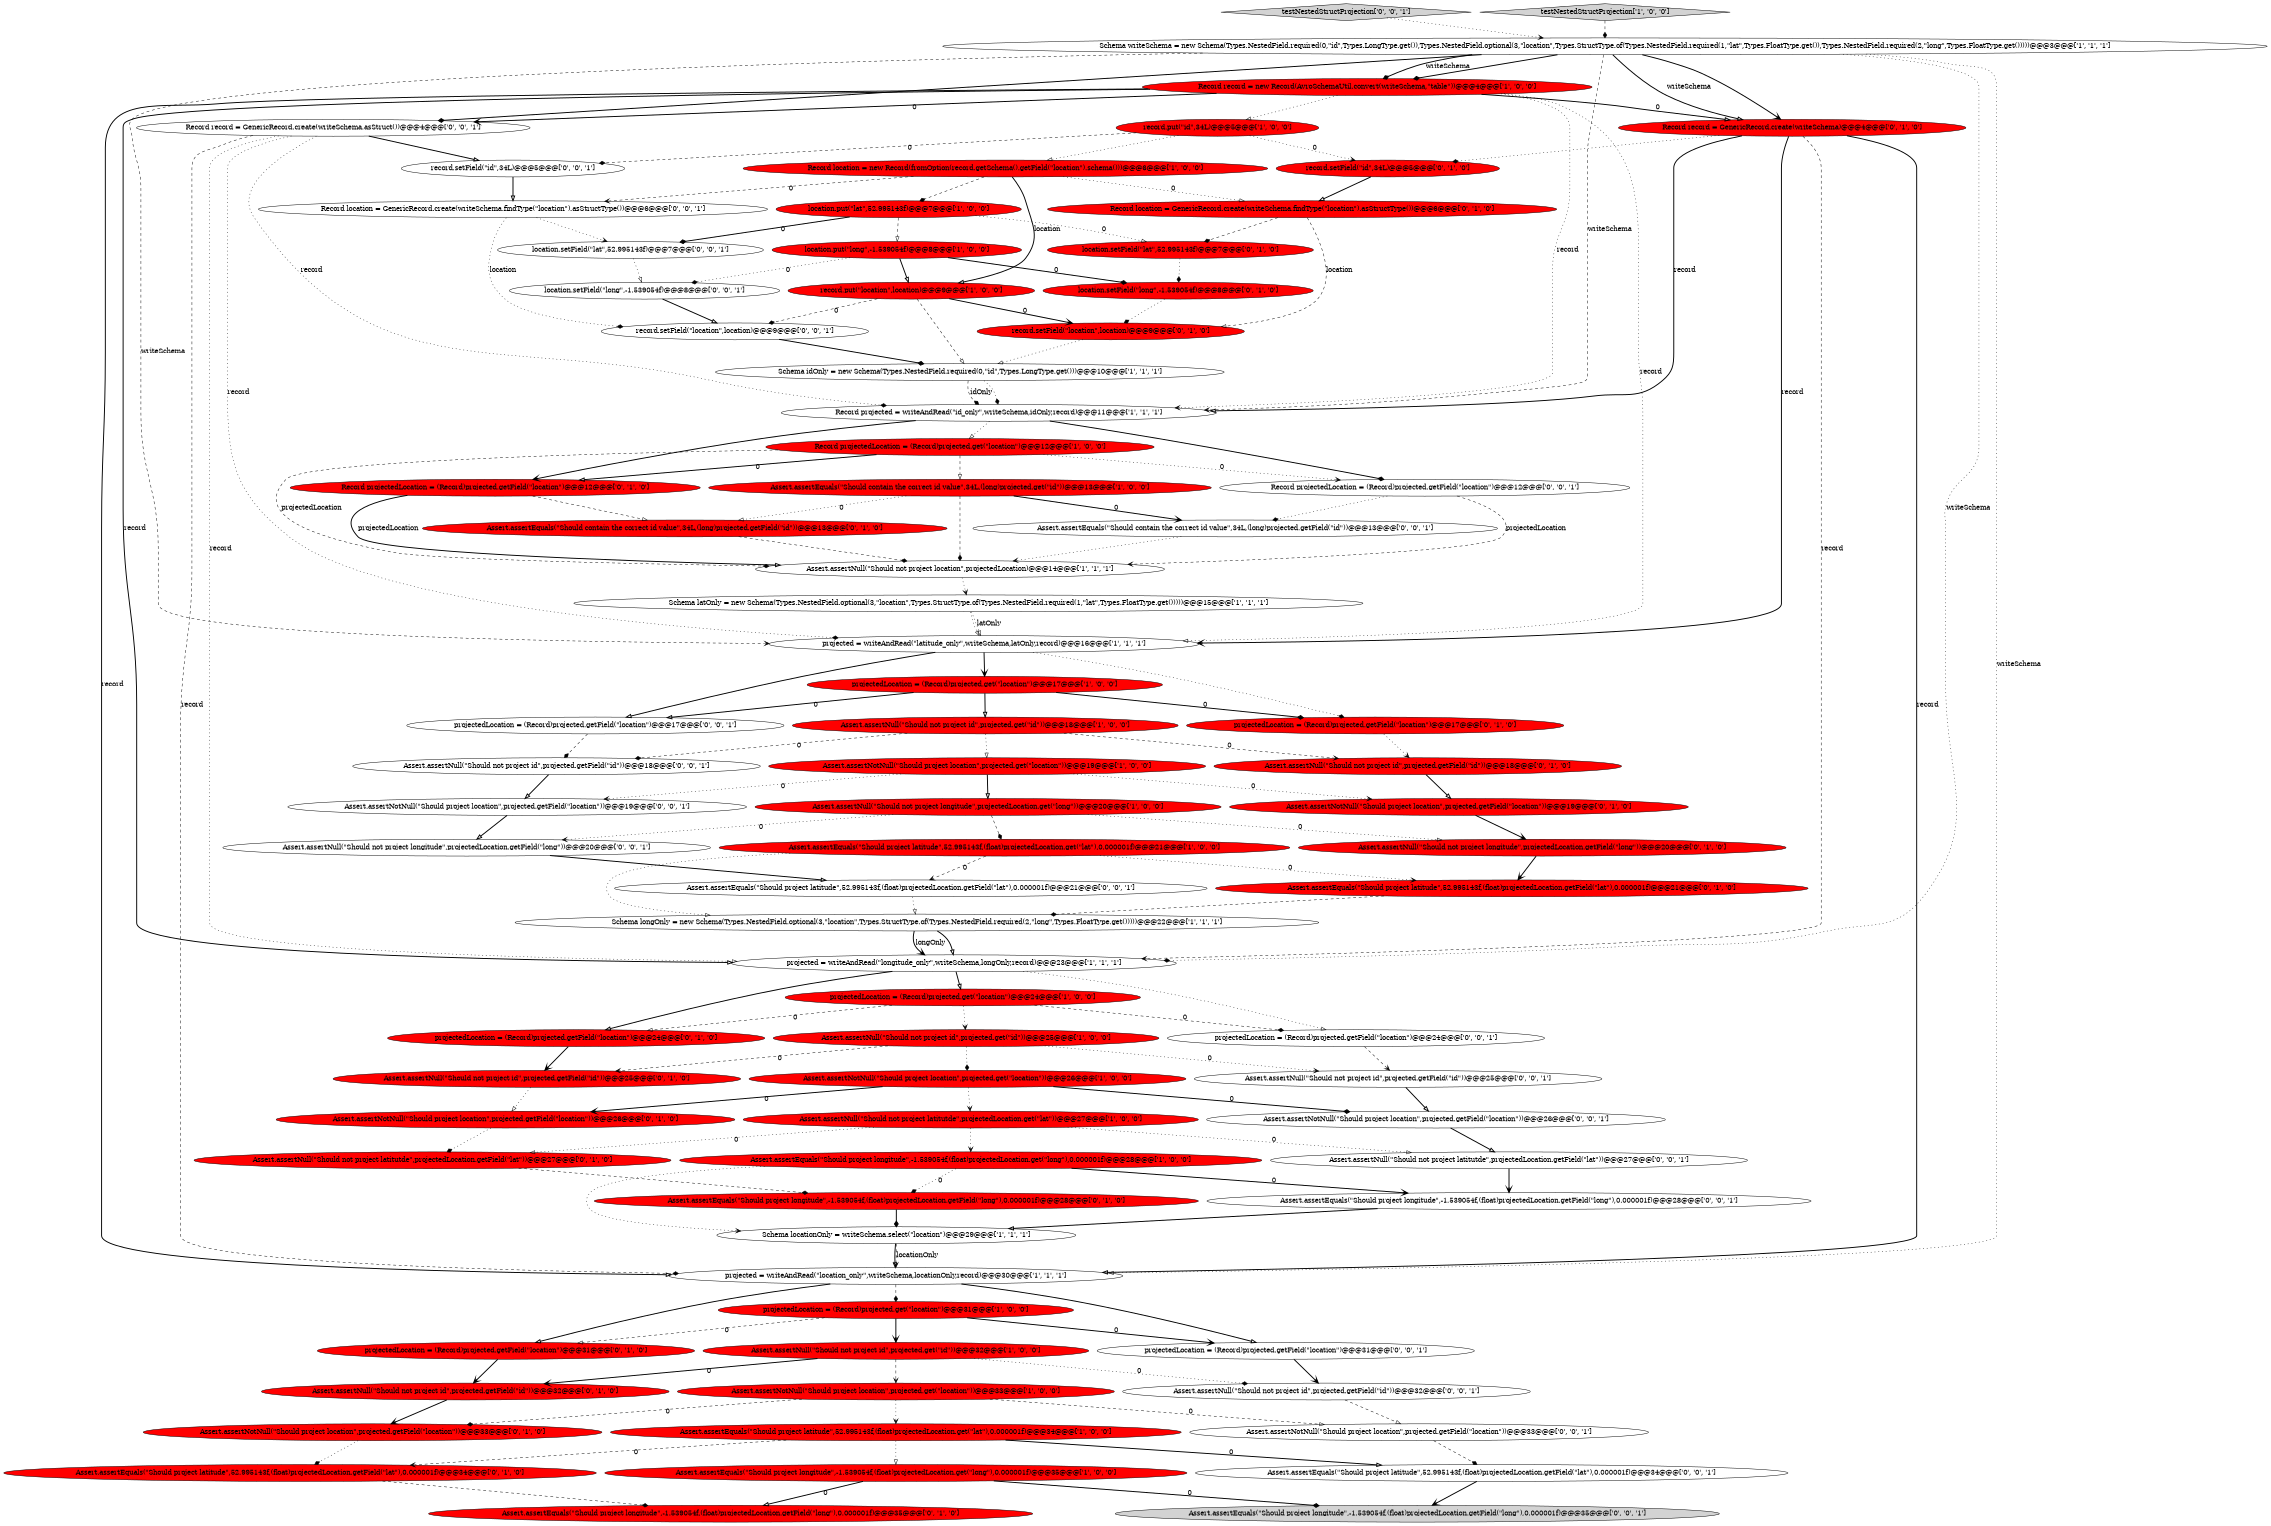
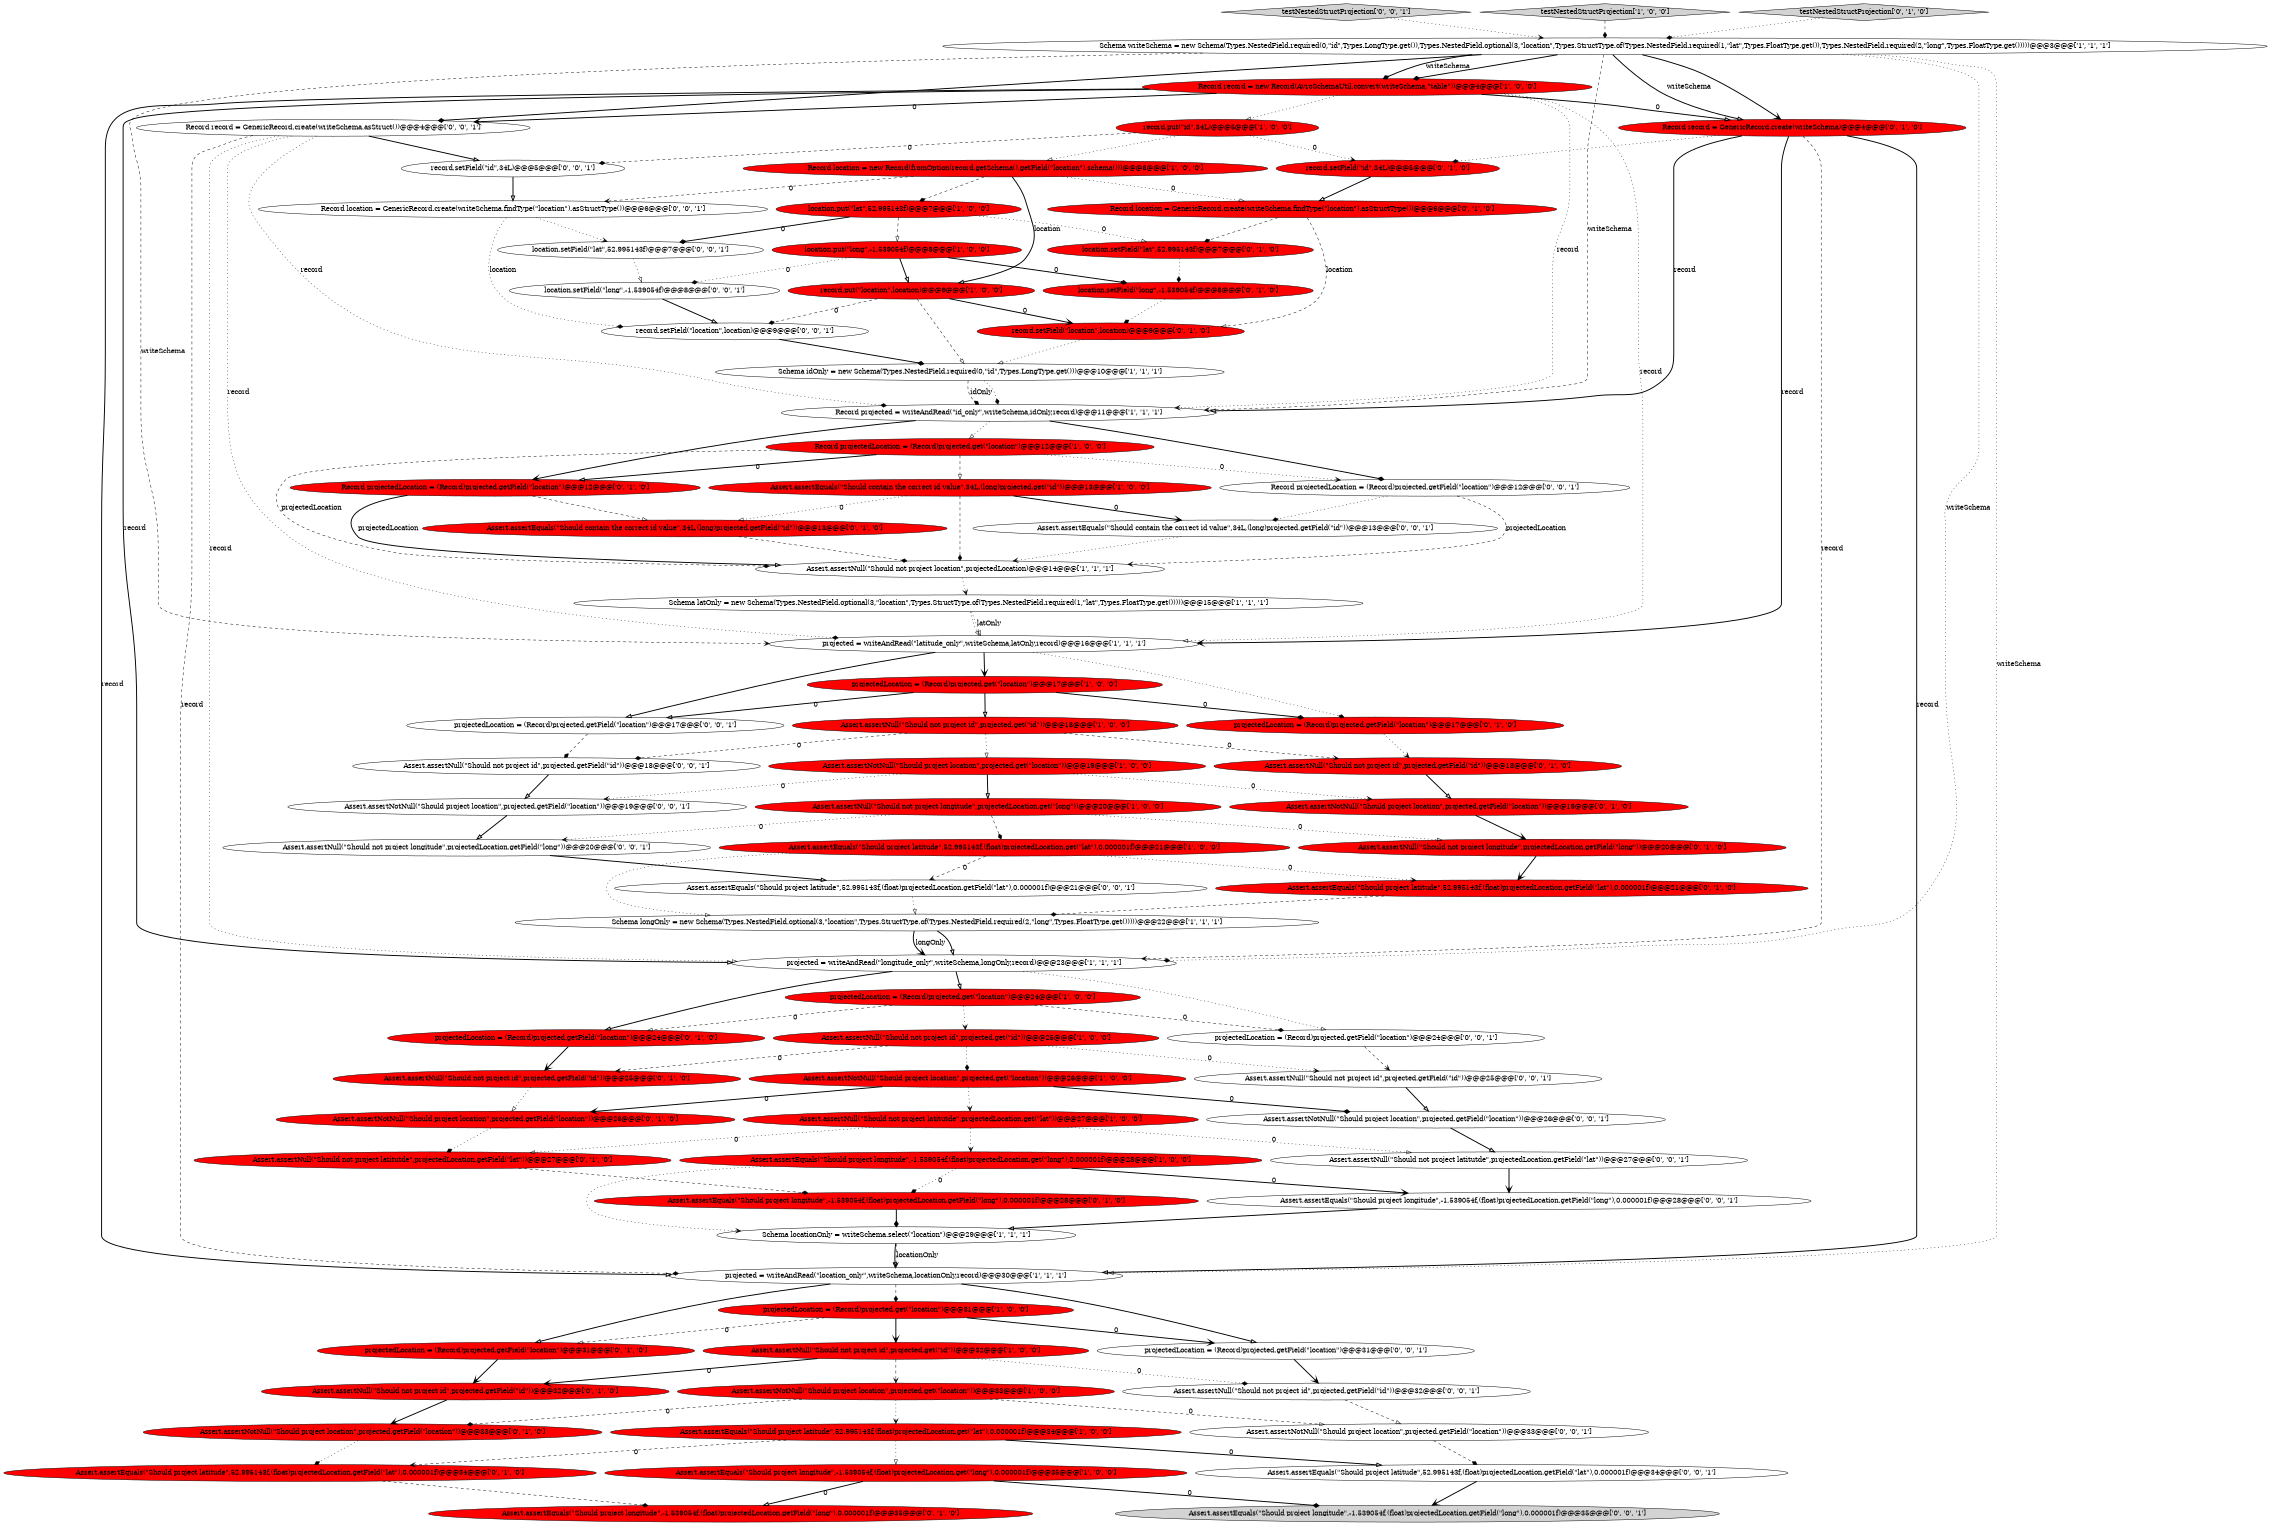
none -> (1864, 12)
